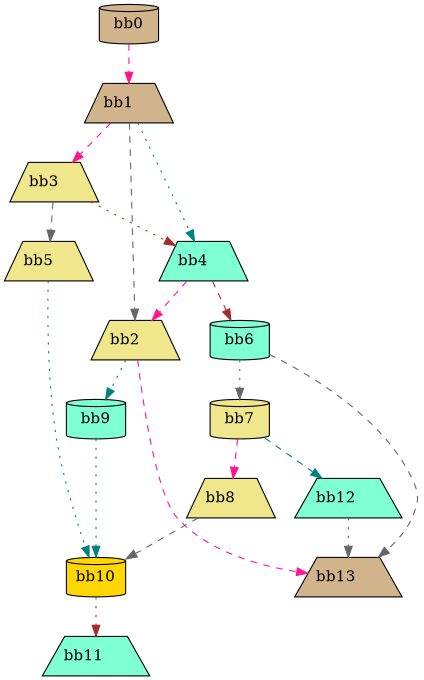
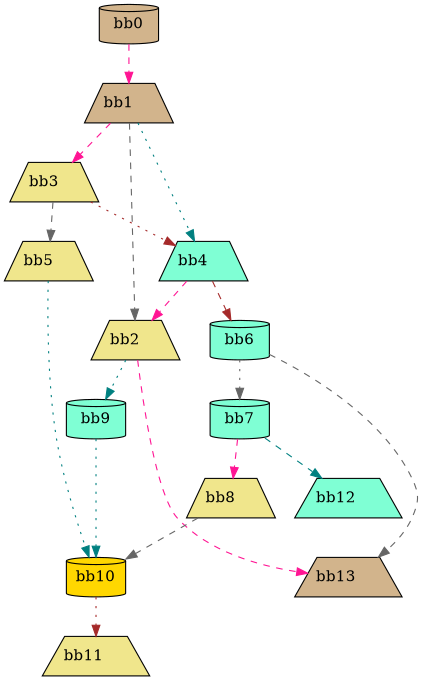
(240, 419) -> (240, 419)
(348, 532) -> none
(96, 656) -> (96, 656)
